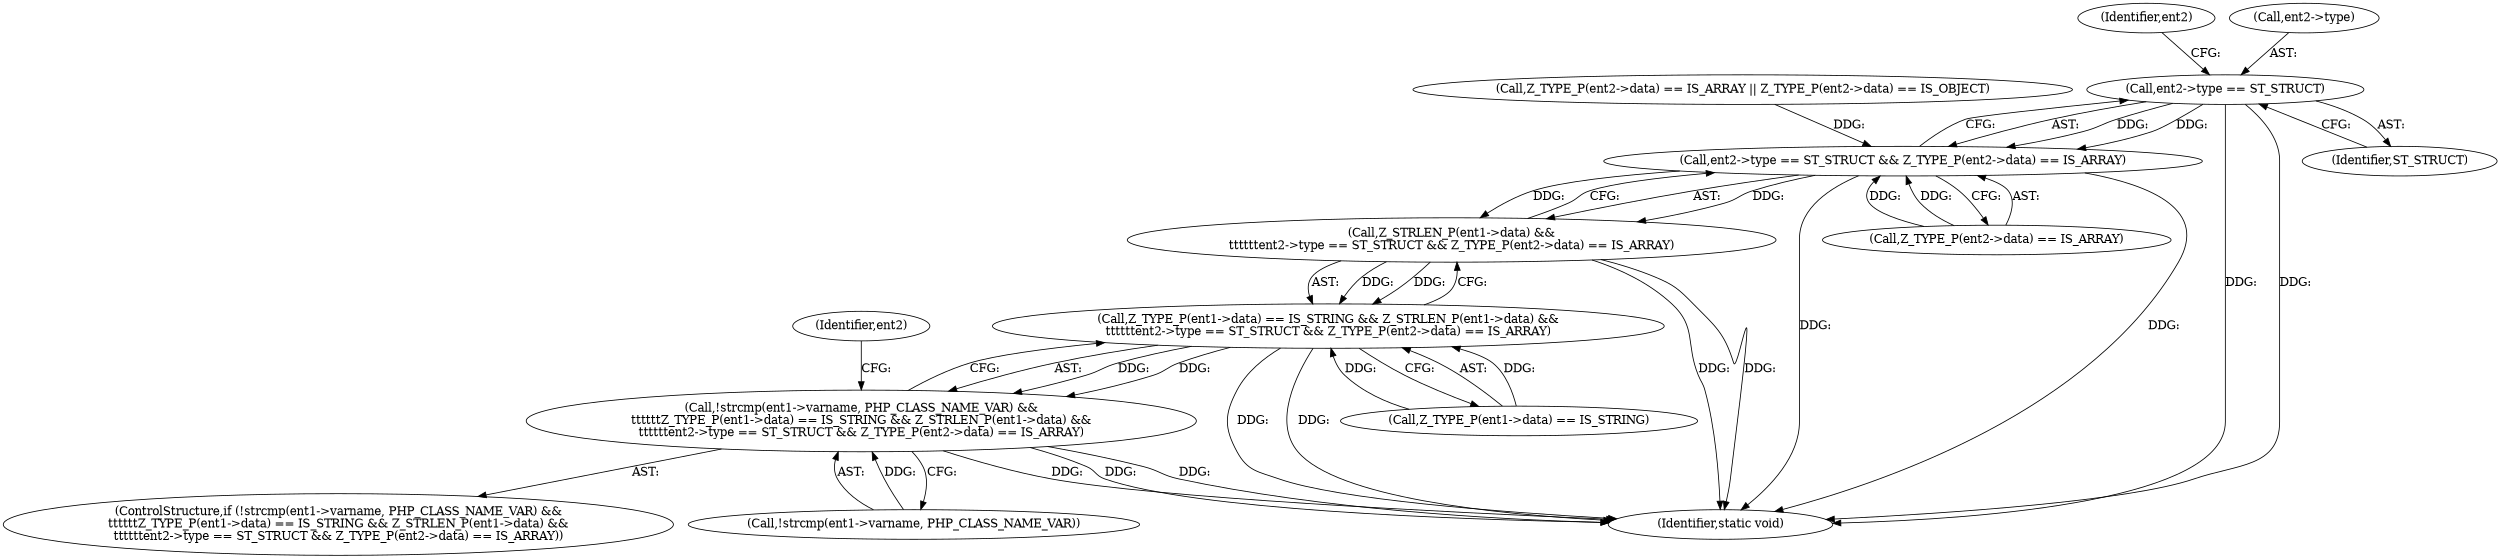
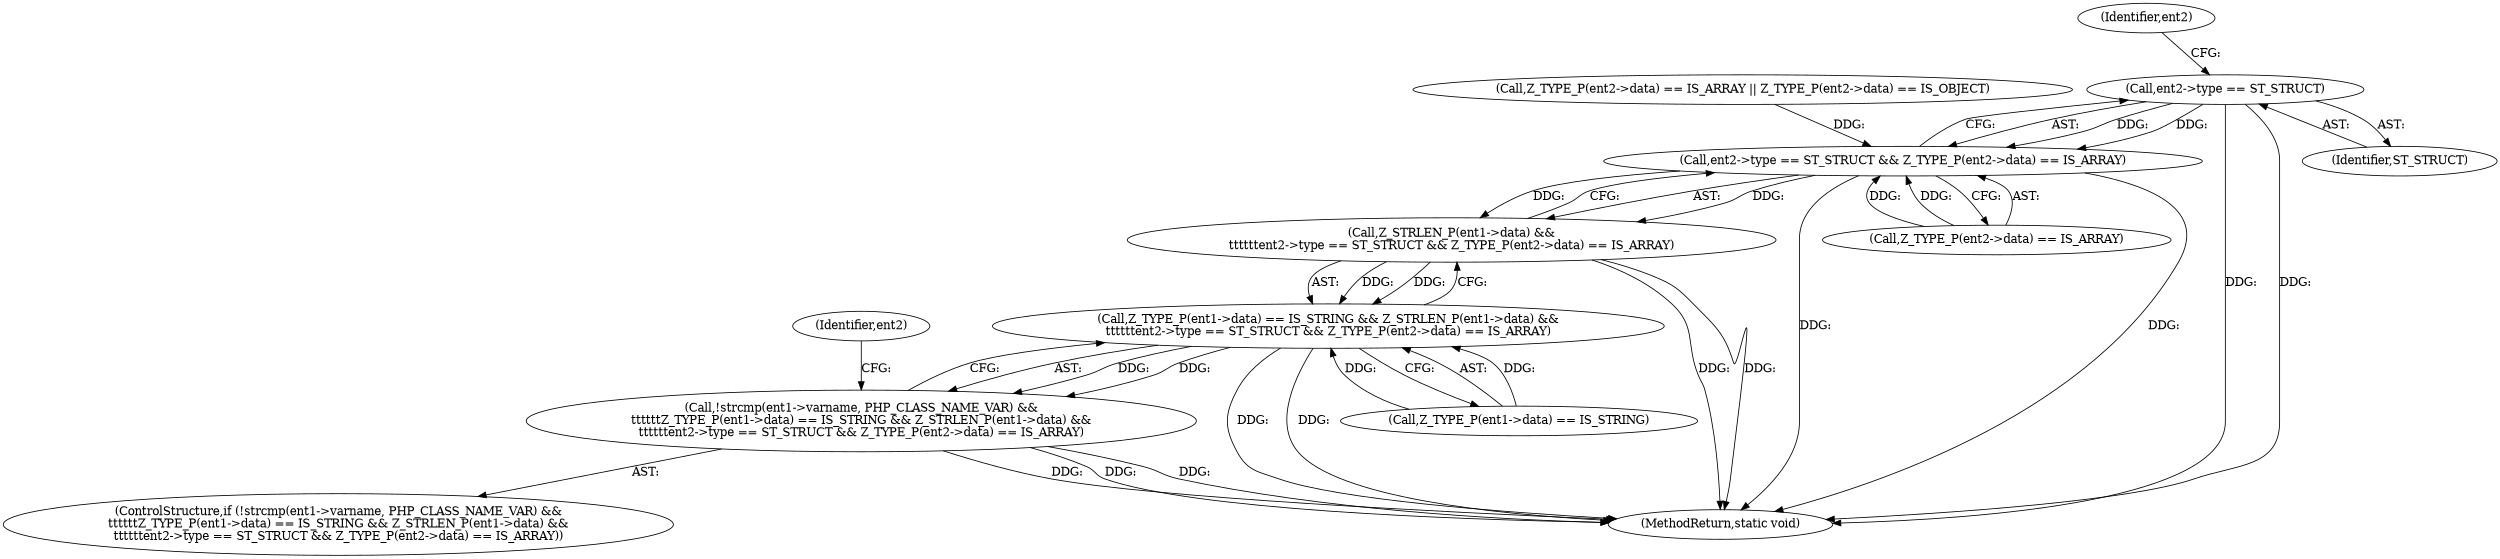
(2304, 18) -> none
(2338, 125) -> (2338, 125)
(914, 525) -> none
(1721, 525) -> (1721, 525)
